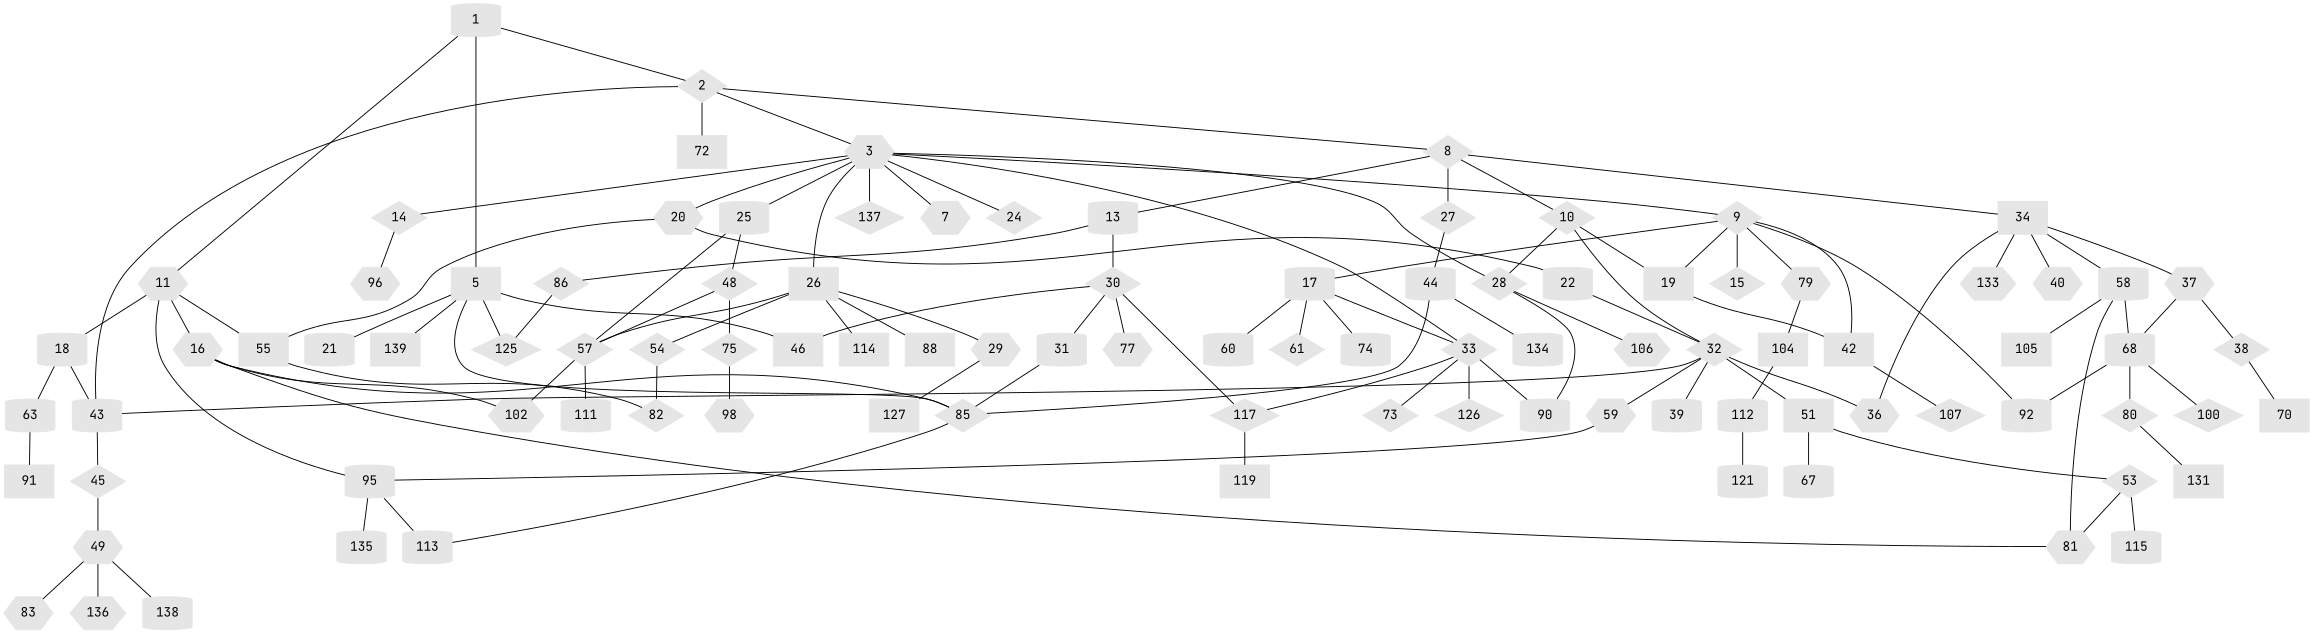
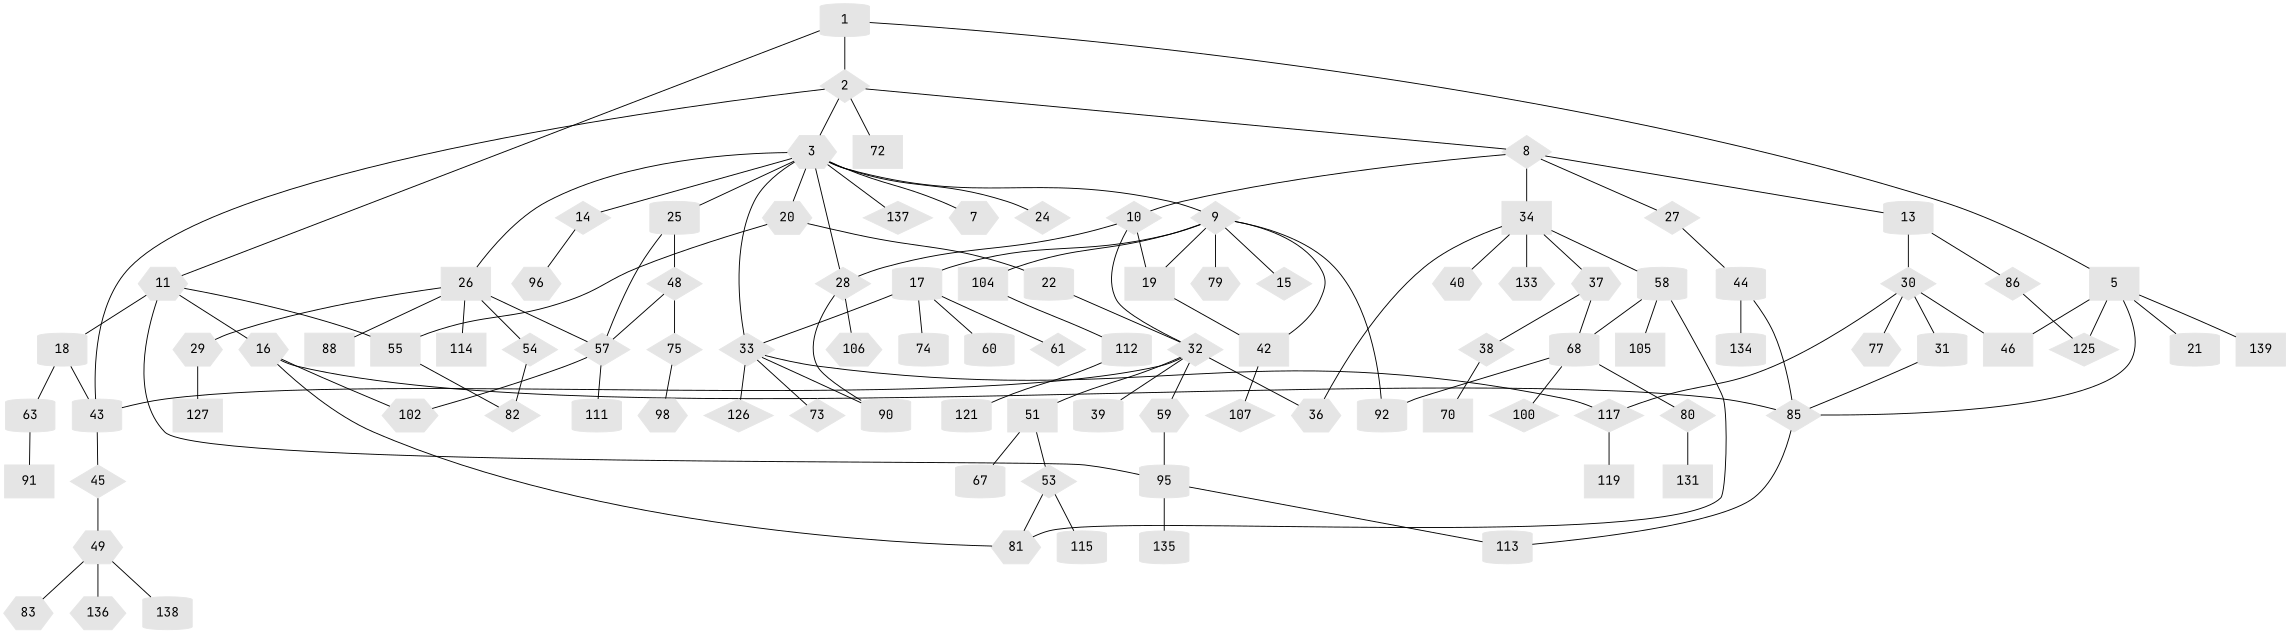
(1794, 317) -> (1065, 254)
